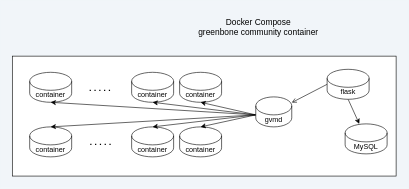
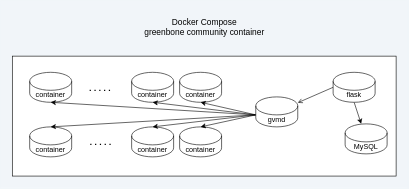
(258, 27) -> (204, 27)
(348, 84) -> (354, 87)
(274, 112) -> (277, 112)
